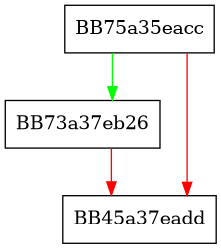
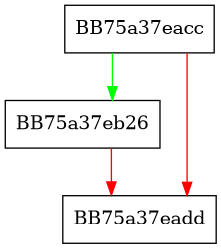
(139, 29) -> (139, 29)
(83, 124) -> (83, 124)
(139, 219) -> (139, 219)
